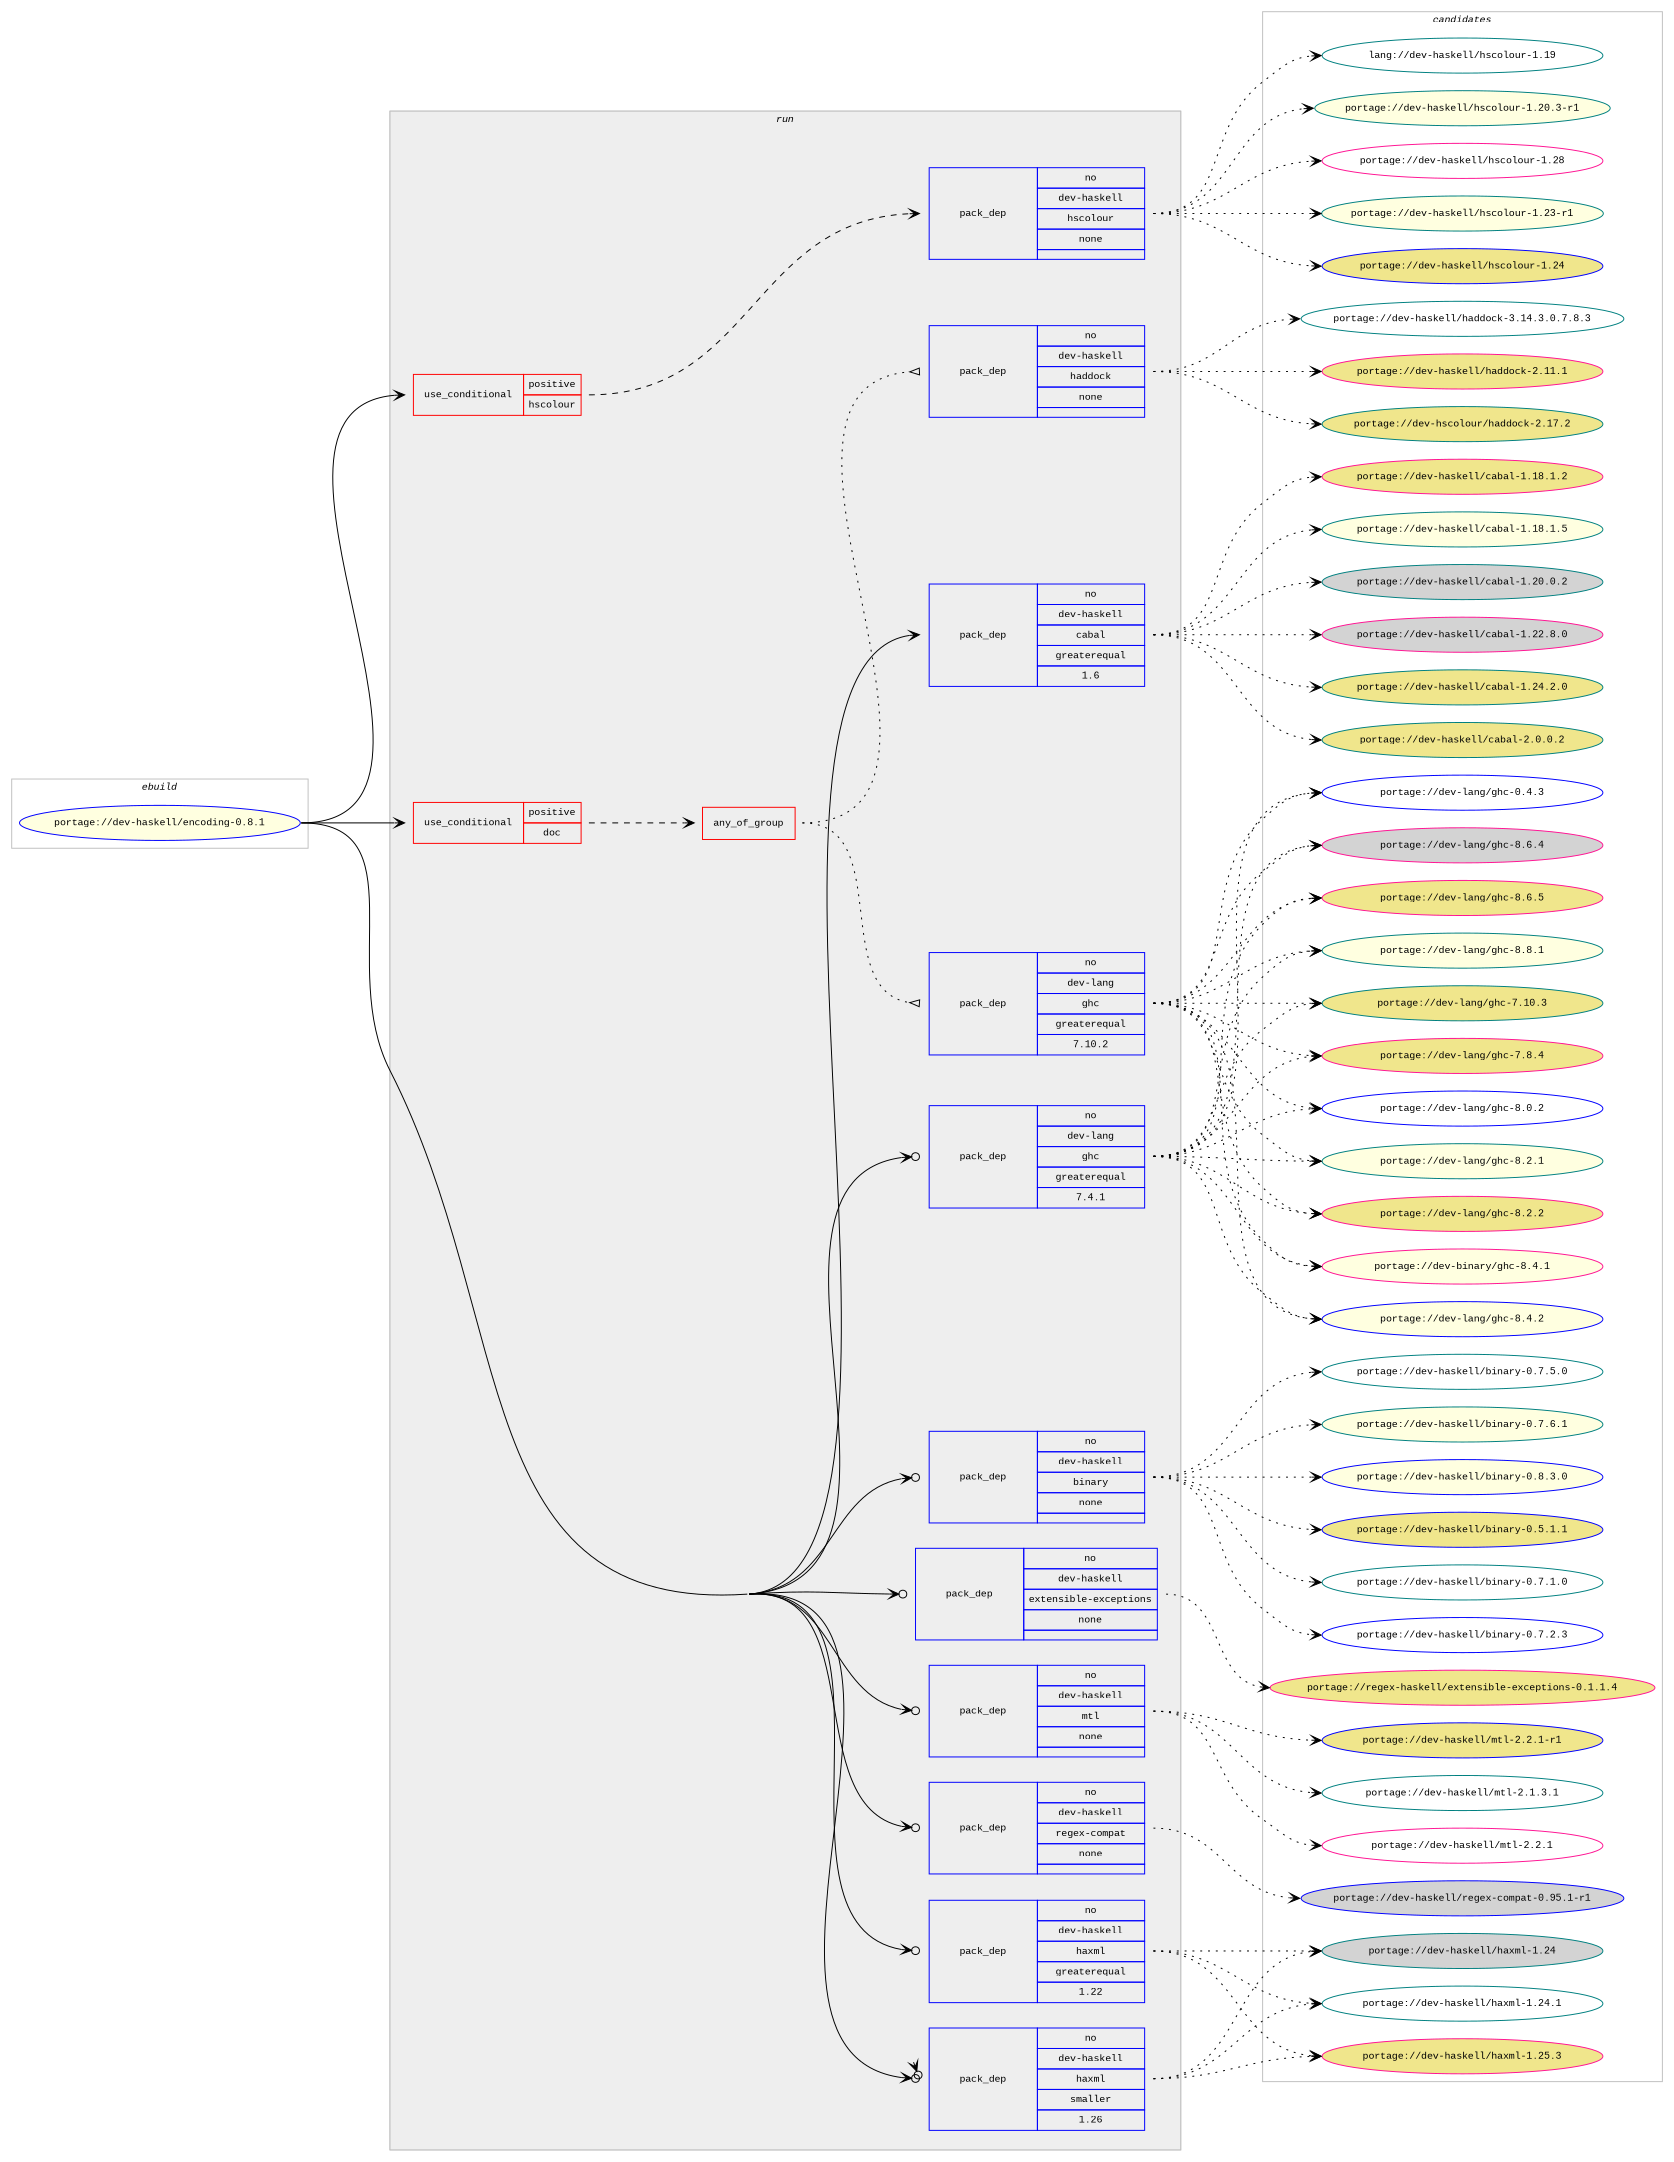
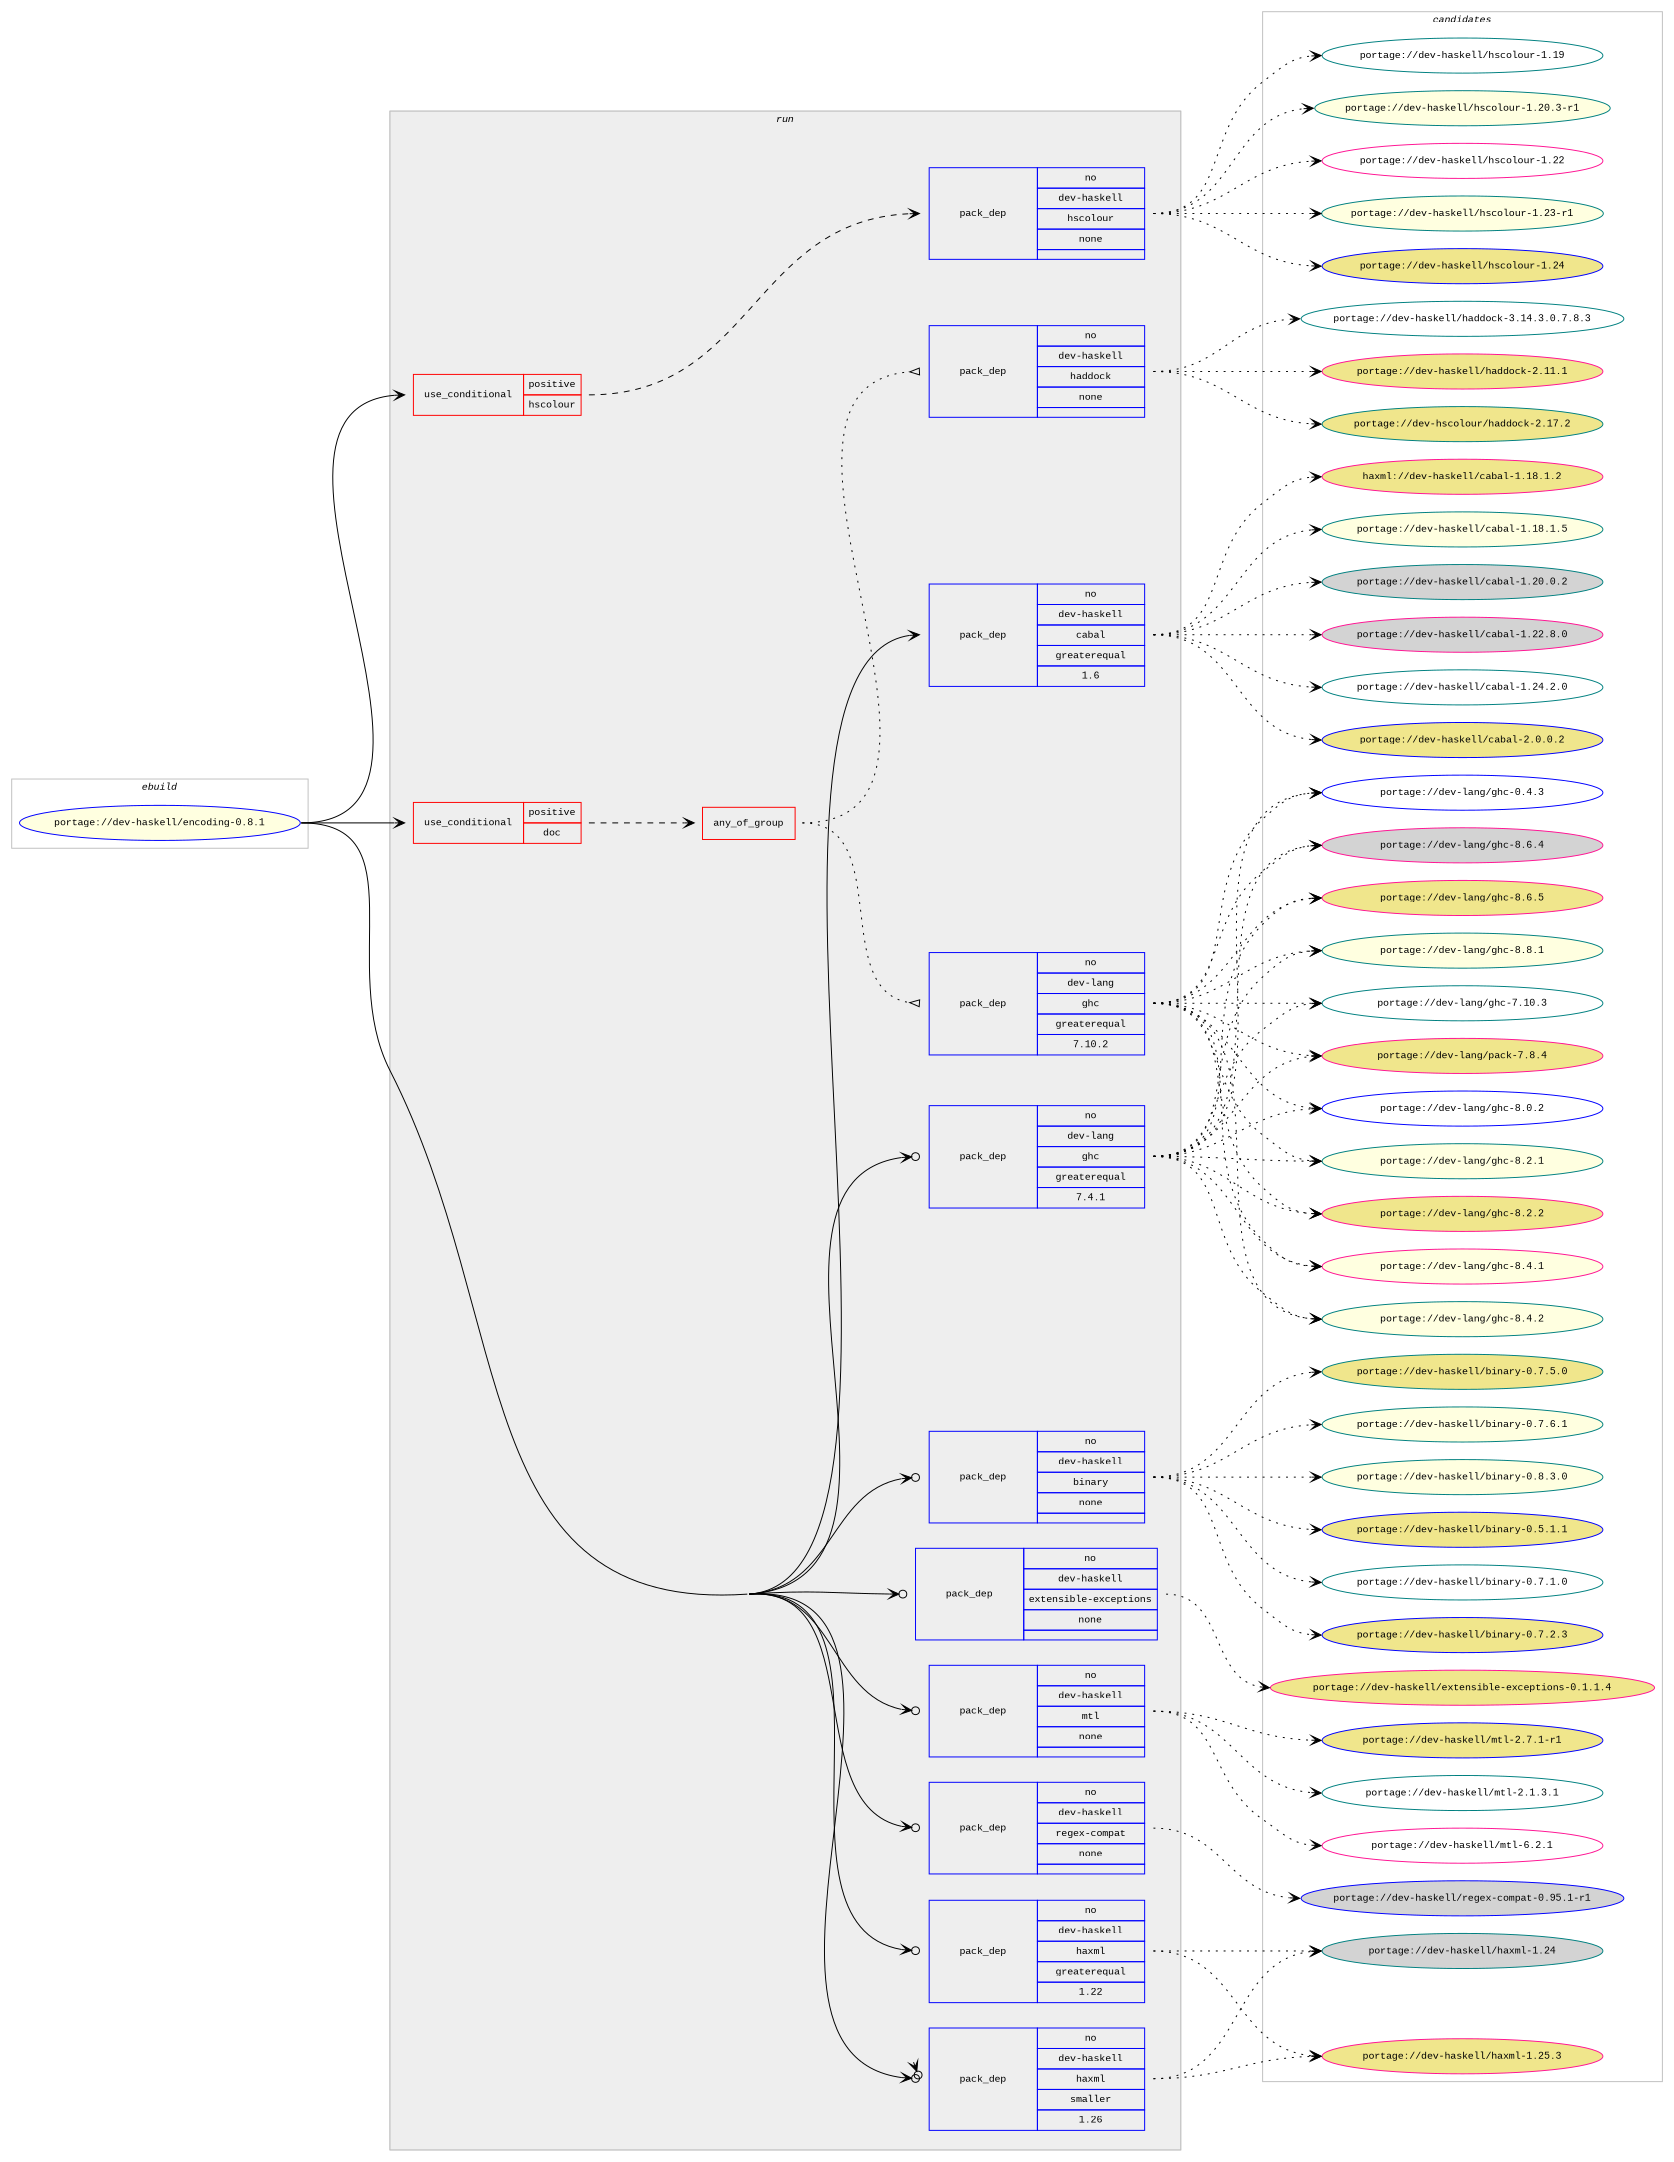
(1463, 56) -> (1463, 56)
(1463, 161) -> (1463, 161)
(1463, 477) -> (1463, 477)
(1463, 687) -> (1463, 687)
(1463, 740) -> (1463, 740)
(1463, 1003) -> (1463, 1003)
(1463, 1056) -> (1463, 1056)
(1463, 1267) -> (1463, 1267)
(1463, 1319) -> (1463, 1319)
(1463, 1372) -> (1463, 1372)
(1463, 1477) -> (1463, 1477)
(1463, 1635) -> (1463, 1635)
(1463, 1688) -> (1463, 1688)
(1463, 1740) -> (1463, 1740)
(1463, 1846) -> (1463, 1846)
(1463, 2004) -> none
